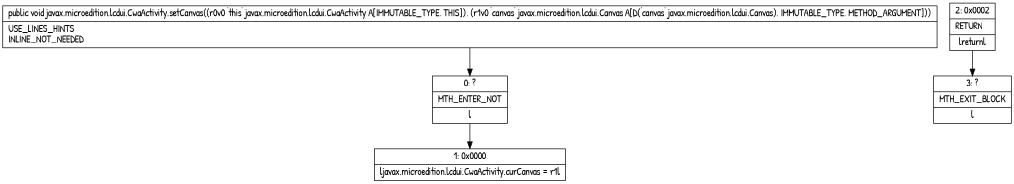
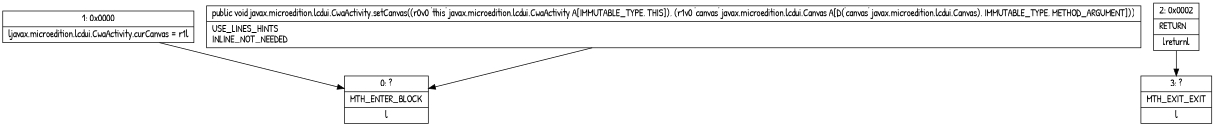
(470, 99) -> (386, 99)
(972, 99) -> (1176, 99)
(470, 133) -> (248, 65)
